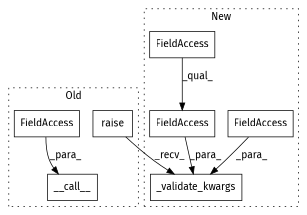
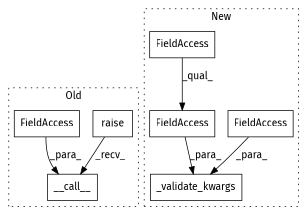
(149, 157) -> (95, 152)
